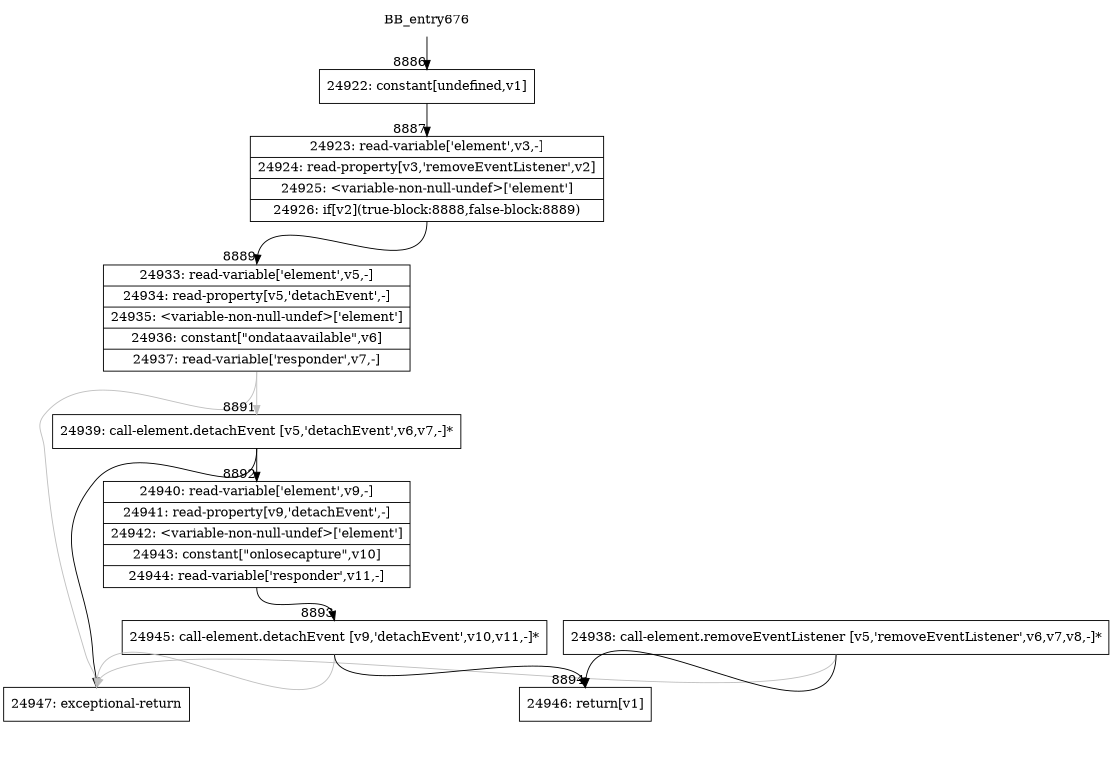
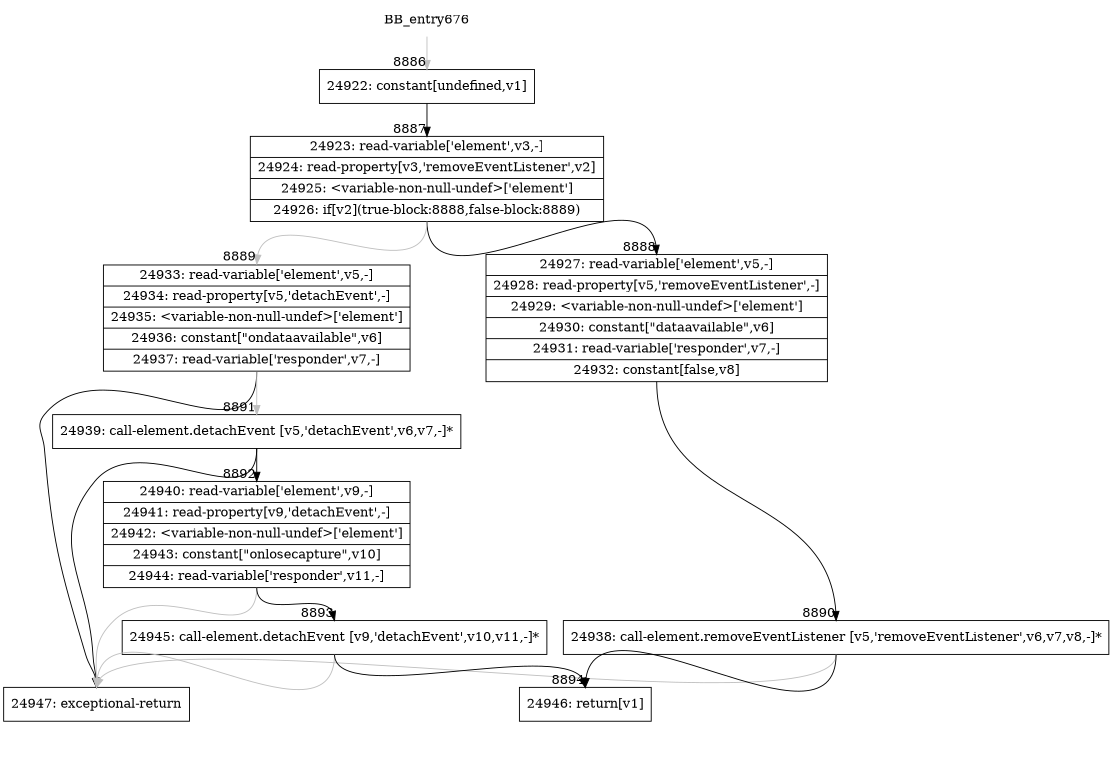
(427, 48) -> (427, 48)
(346, 244) -> (346, 244)
none -> (657, 318)
(40, 427) -> (40, 427)
none -> (161, 606)
